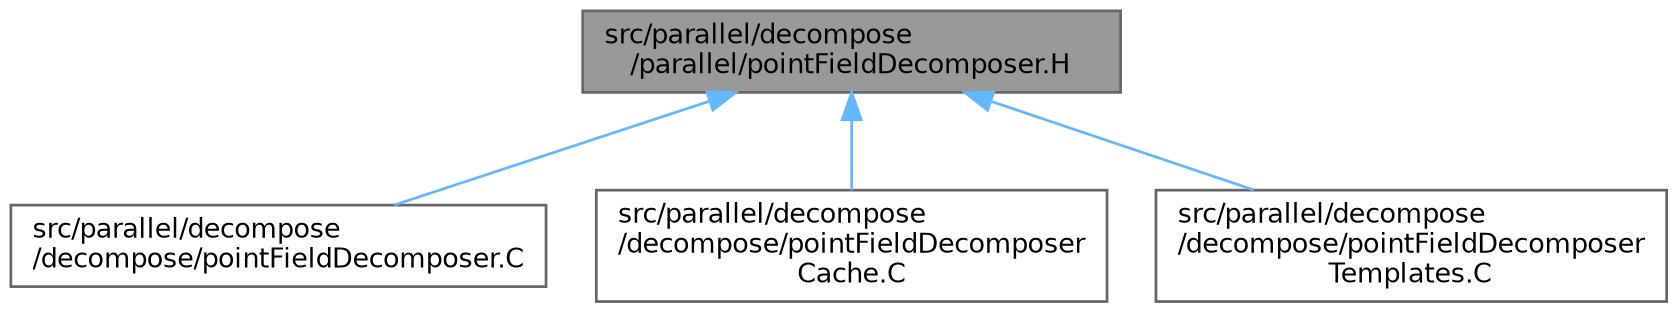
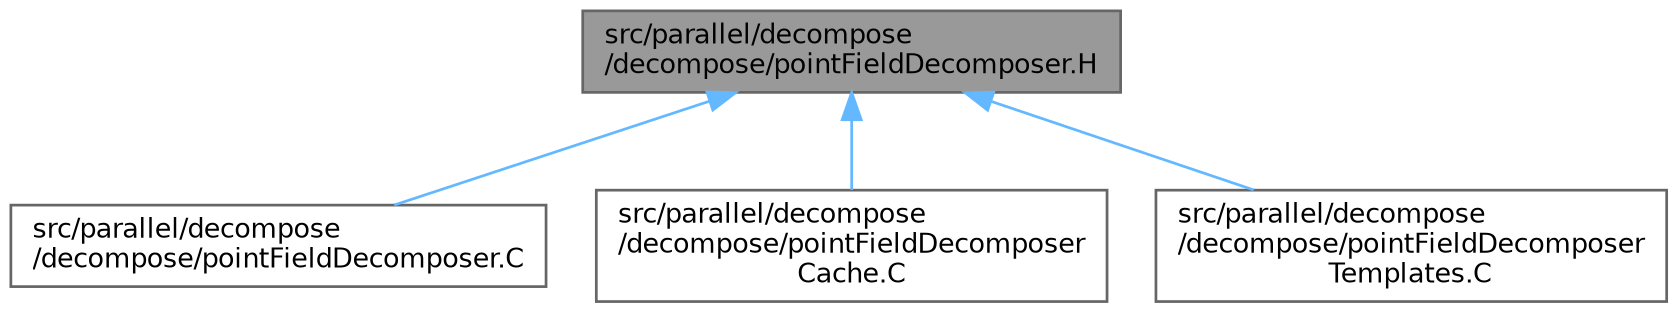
(852, 52) -> (852, 52)
